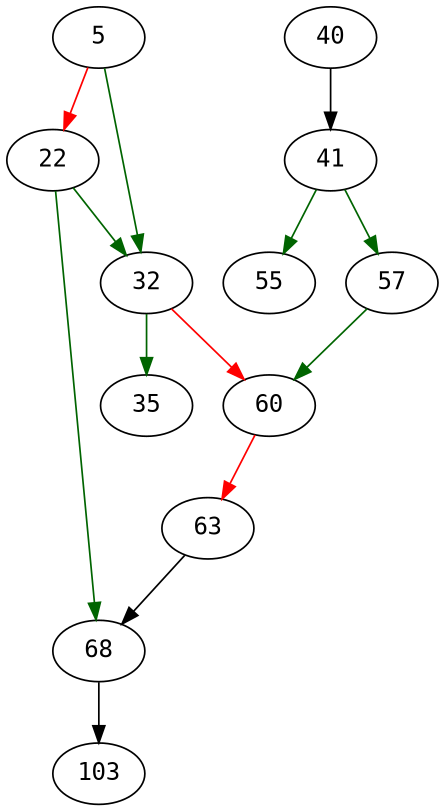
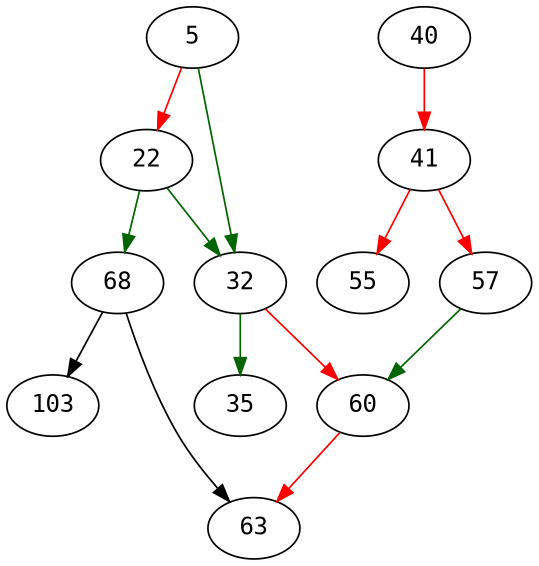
(331, 90) -> (424, 90)
(304, 214) -> (398, 214)
(357, 214) -> (451, 214)
(159, 583) -> (163, 406)
